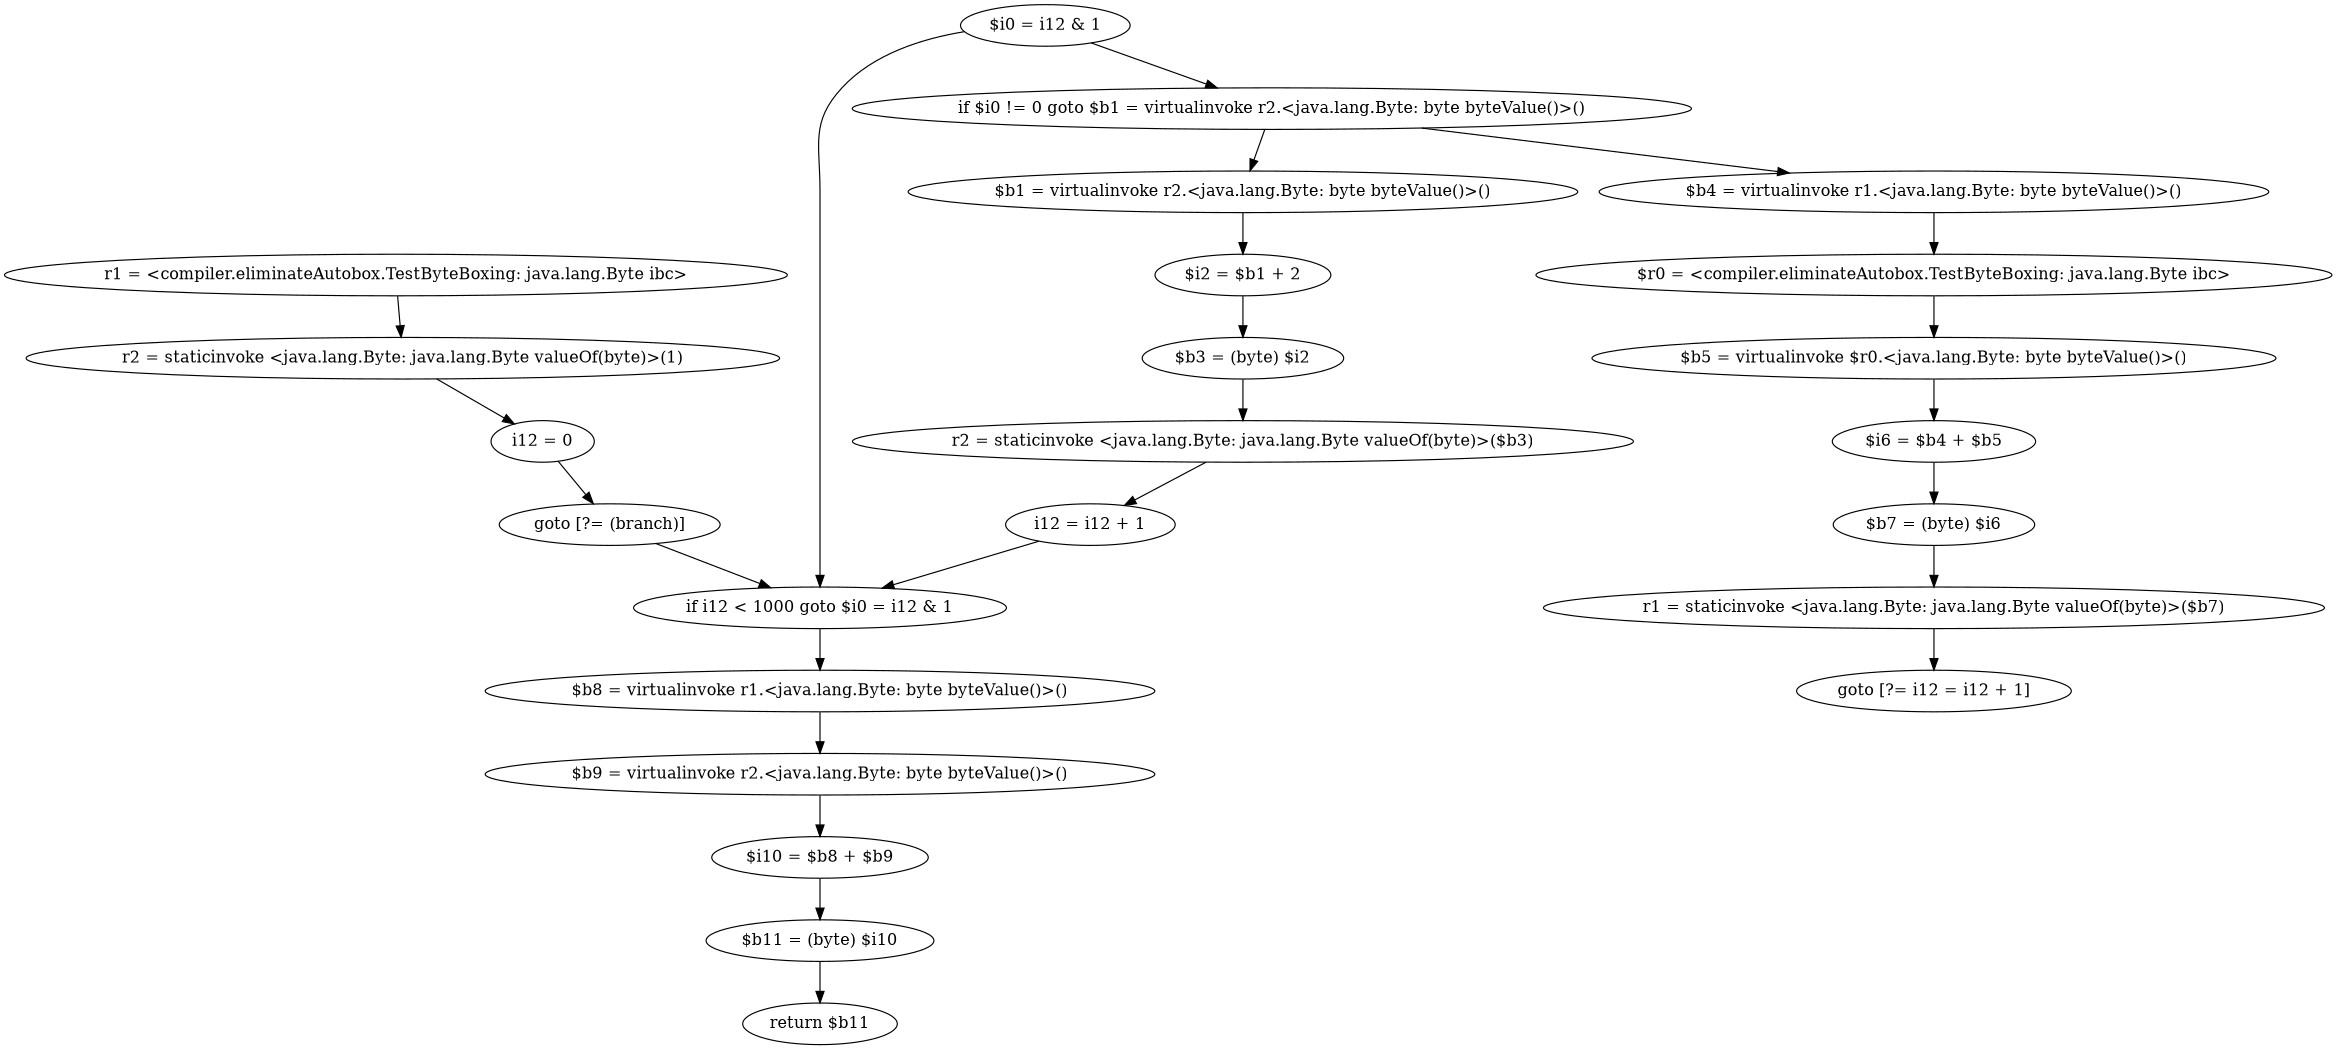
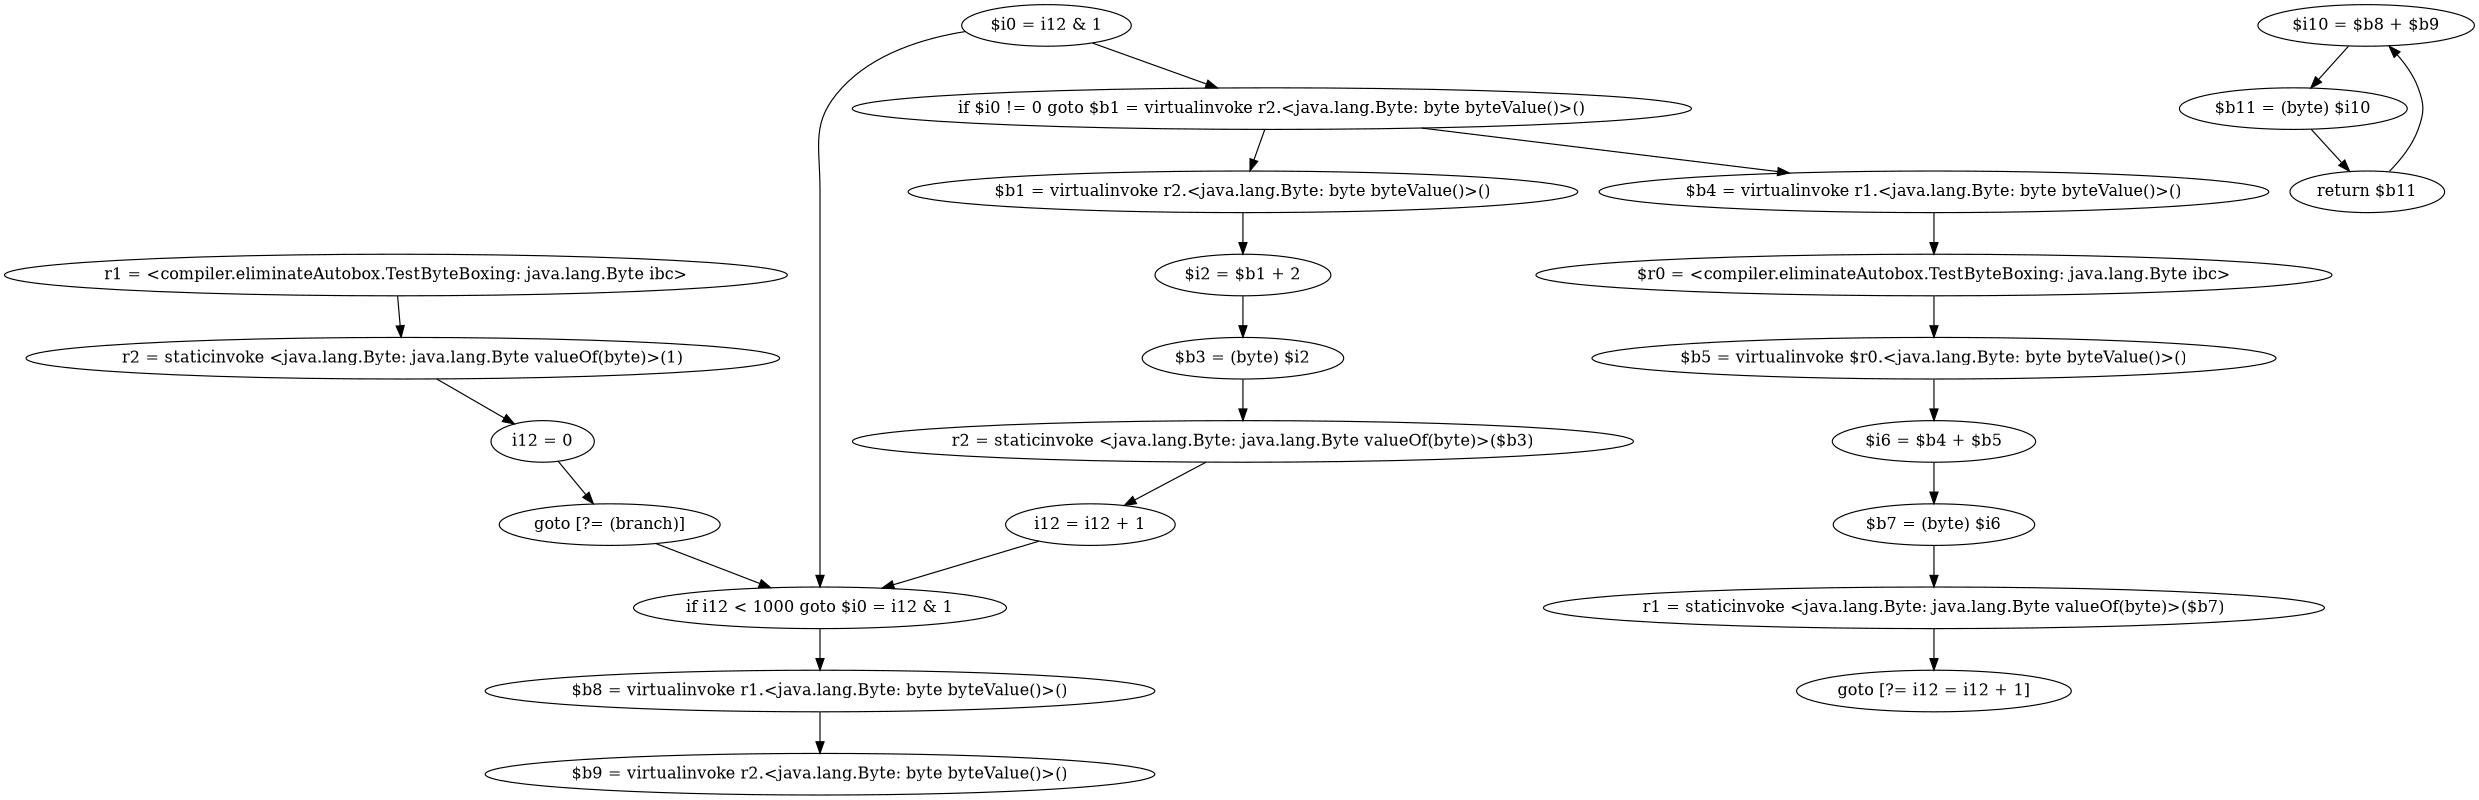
(820, 810) -> (2422, 115)
